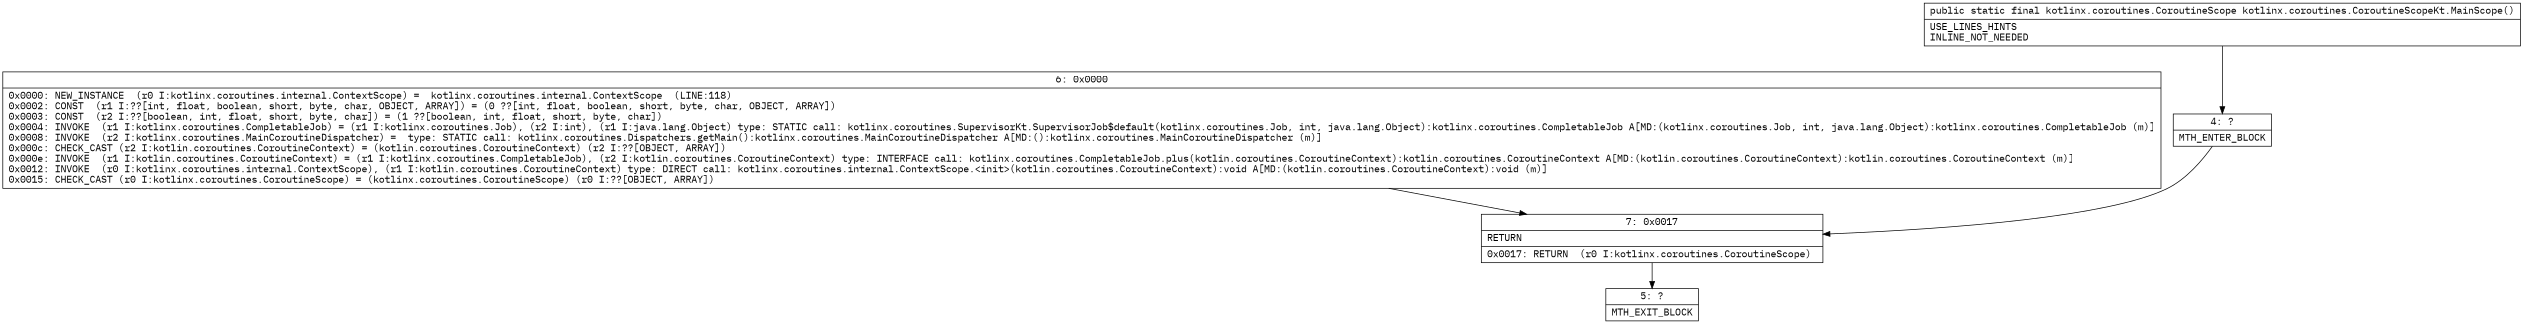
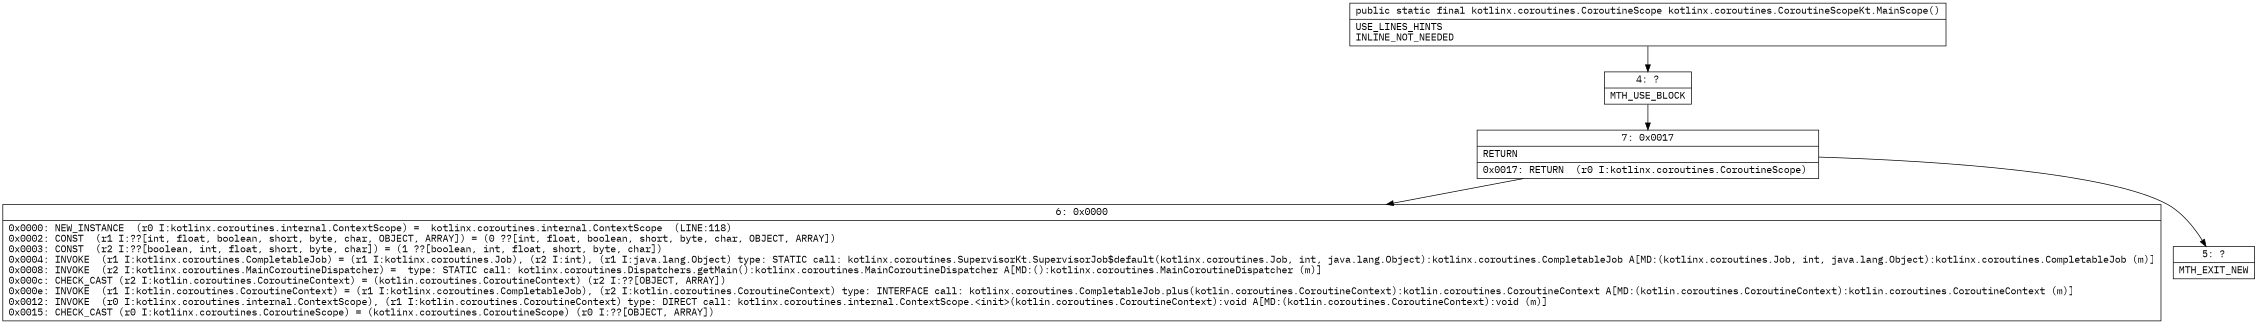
(2222, 138) -> (1648, 96)
(1454, 201) -> (1458, 191)
(1652, 312) -> (2214, 270)
